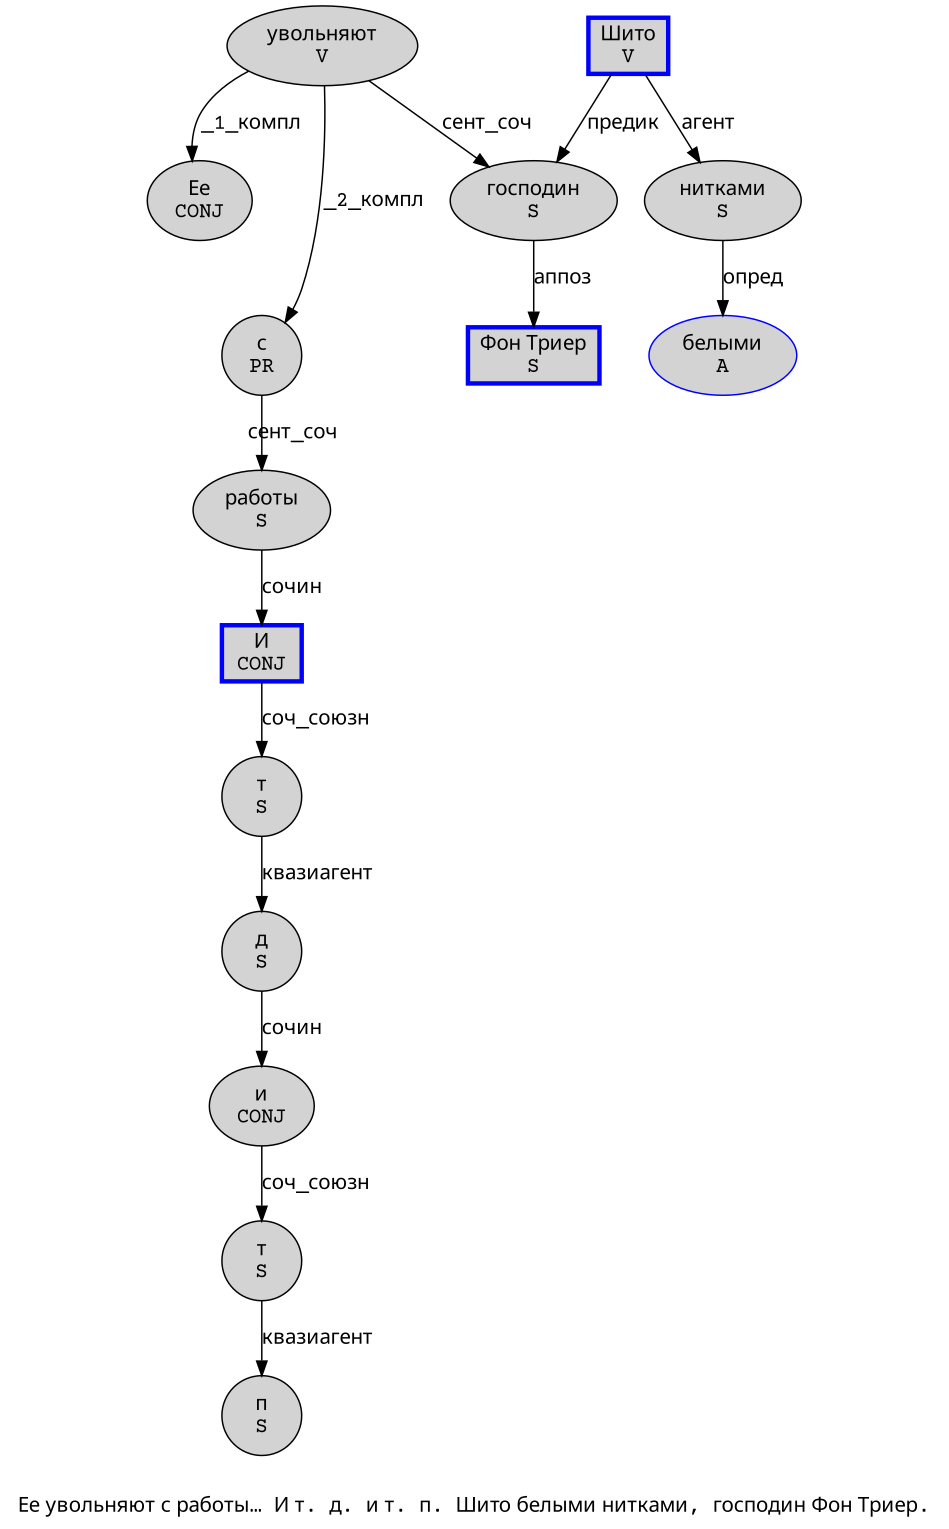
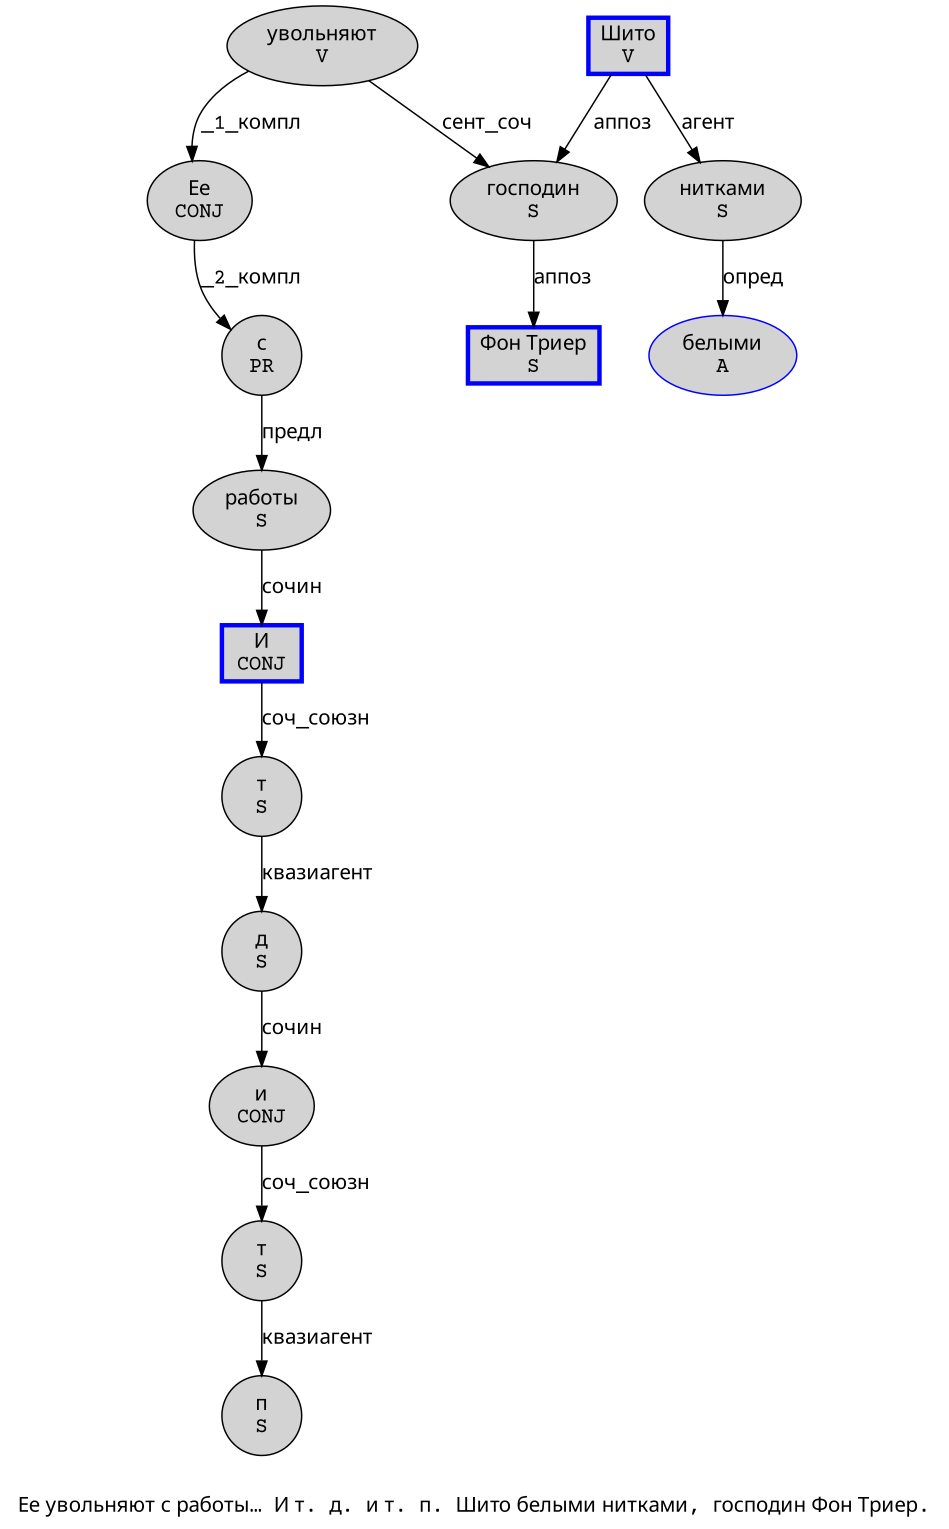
(623, 123) -> (623, 123)
(320, 199) -> (199, 282)
(293, 433) -> (293, 433)
